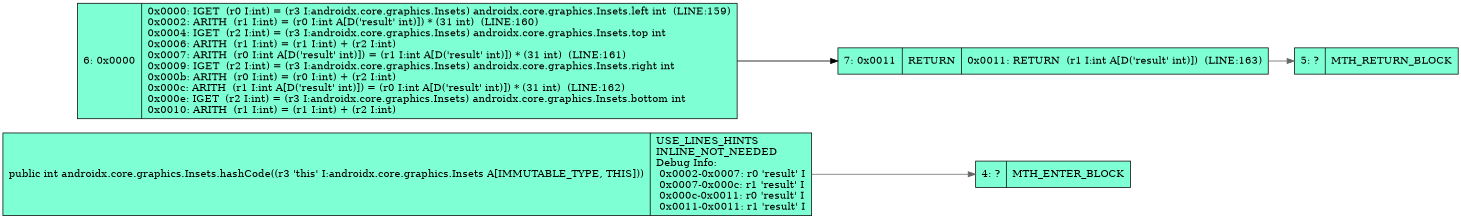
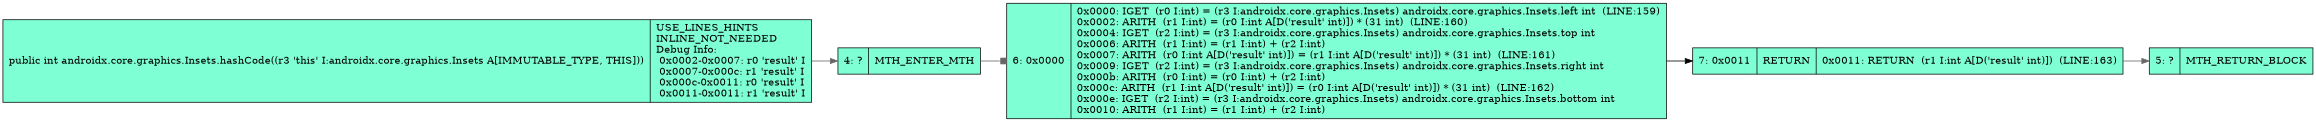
none -> (990, 61)
(1068, 174) -> (925, 61)
